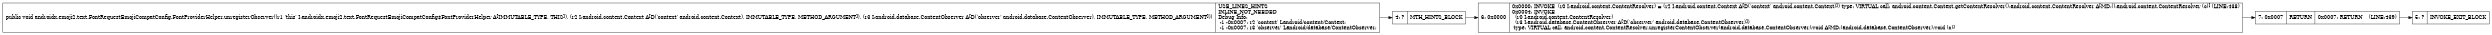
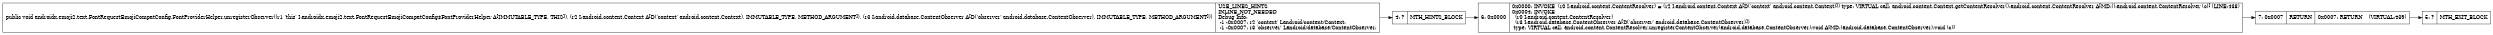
(2357, 17) -> (2362, 17)
(2458, 17) -> (2464, 17)
